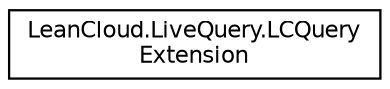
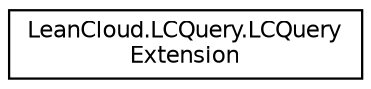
(195, 44) -> (186, 44)
